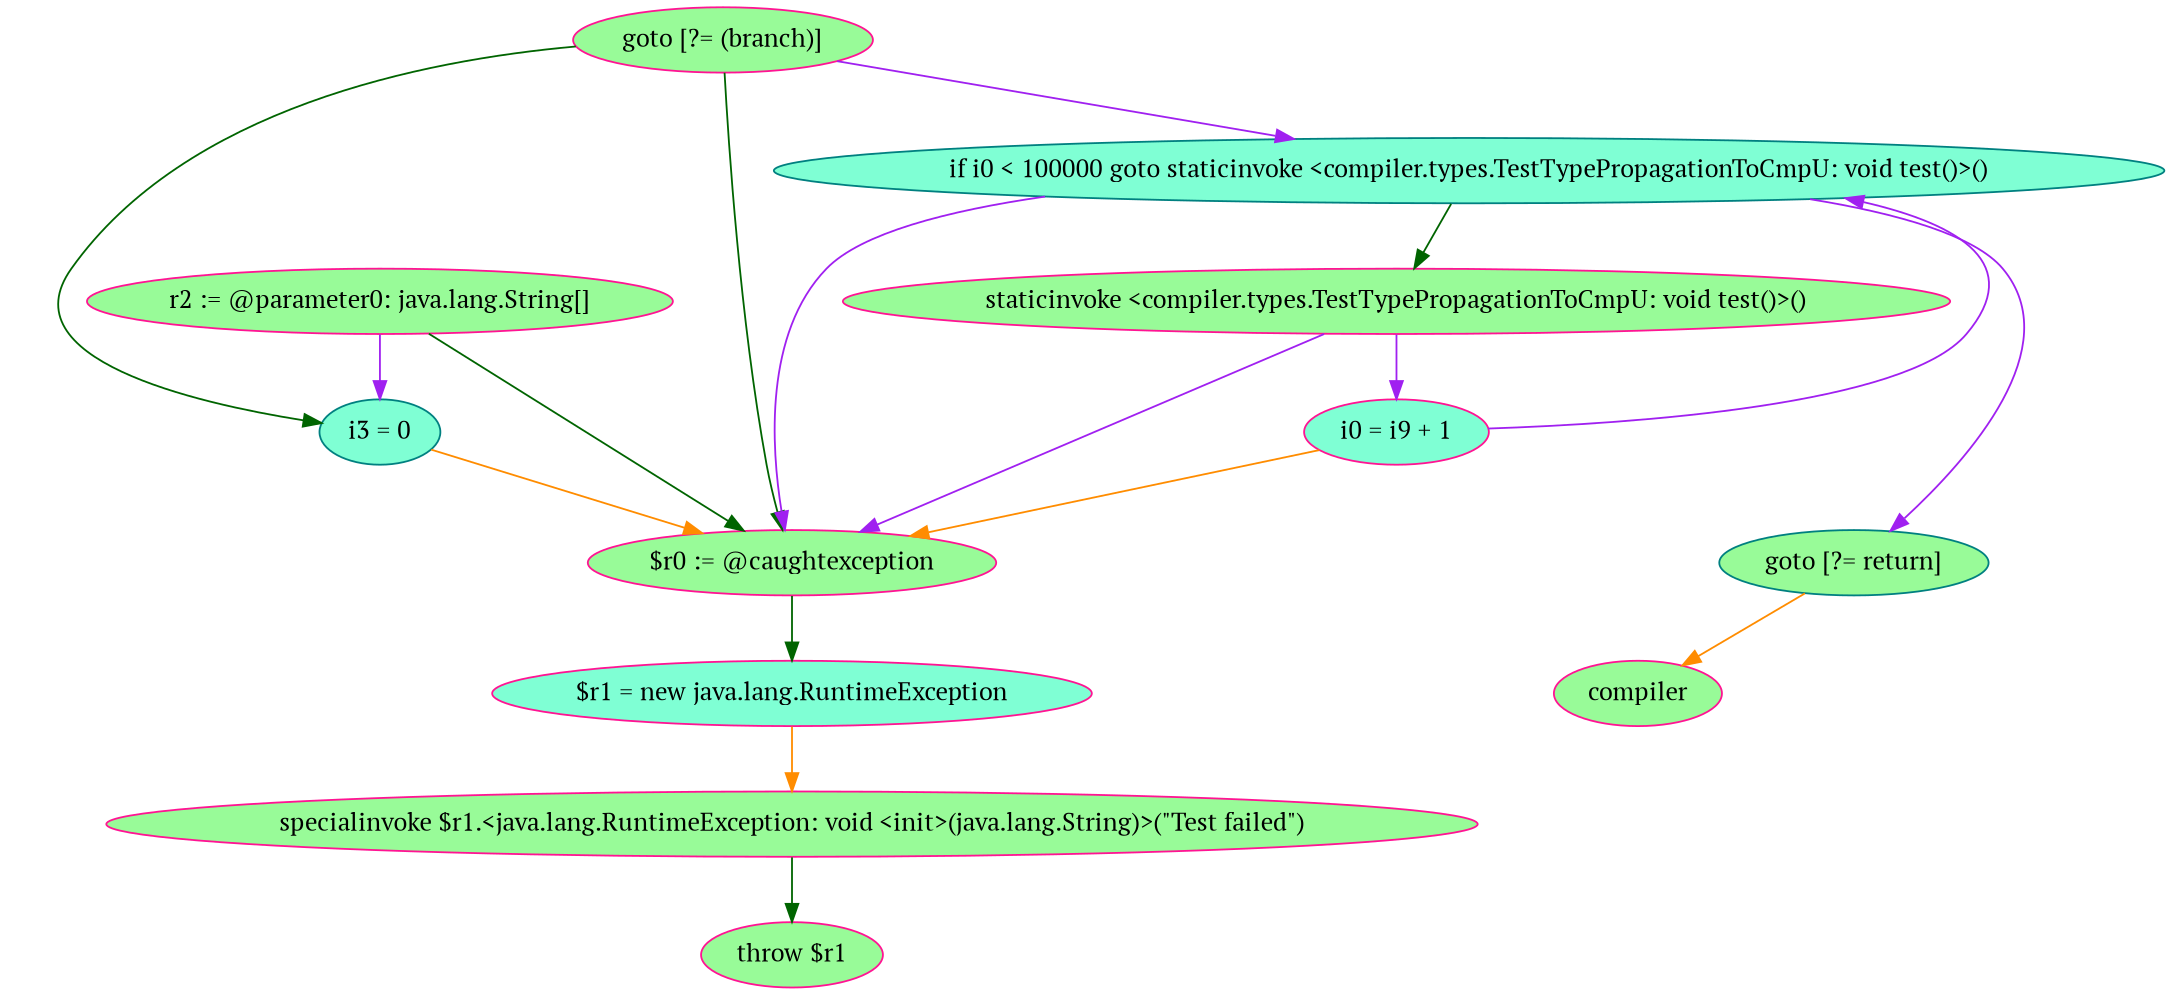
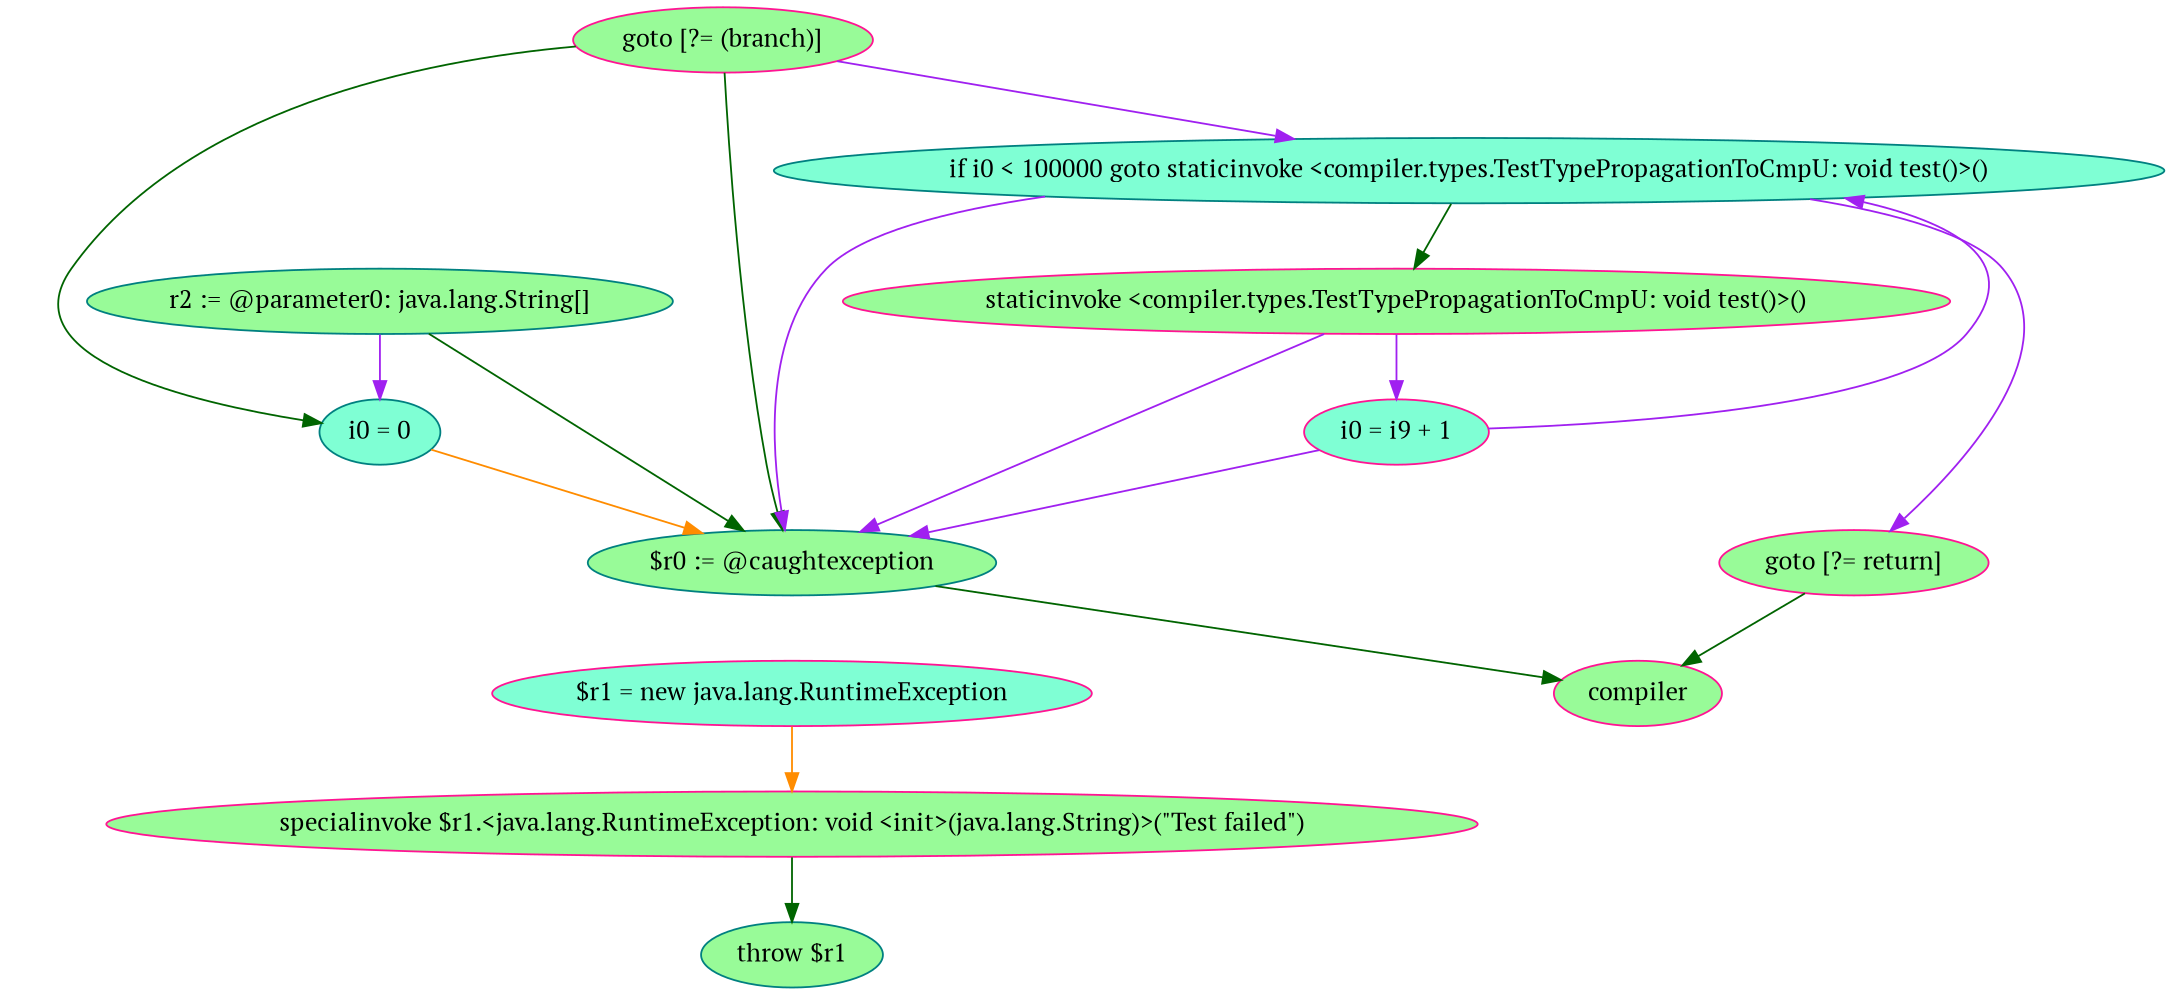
(380, 301) -> (380, 301)
(380, 432) -> (380, 432)
(1124, 491) -> (1124, 491)
(792, 563) -> (792, 563)
(1854, 563) -> (1854, 563)
(792, 619) -> (1239, 632)
(1752, 625) -> (1752, 625)
(792, 955) -> (792, 955)
